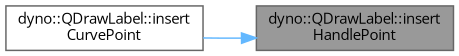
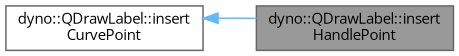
(222, 38) -> (237, 18)
